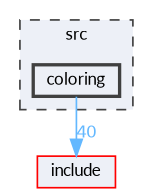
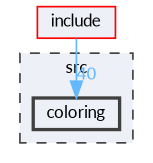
(76, 120) -> (76, 64)
